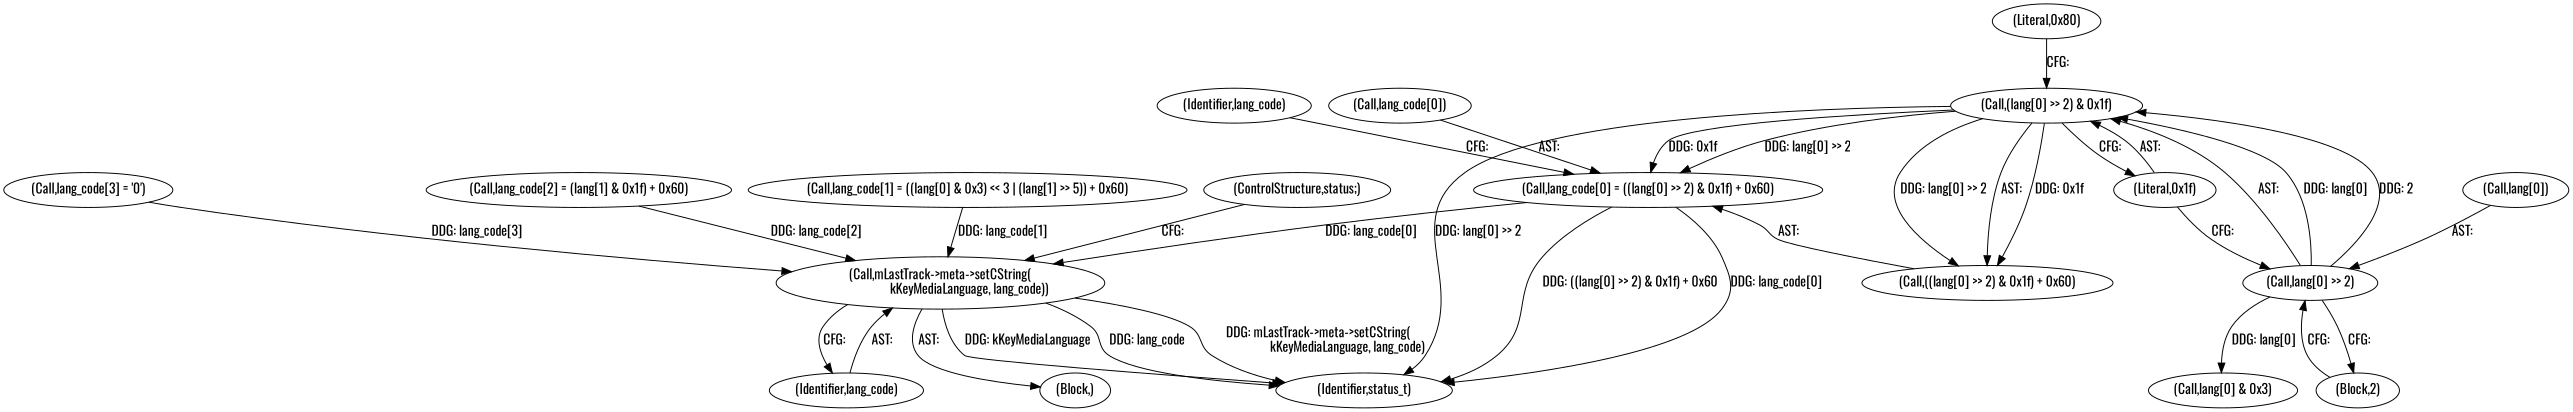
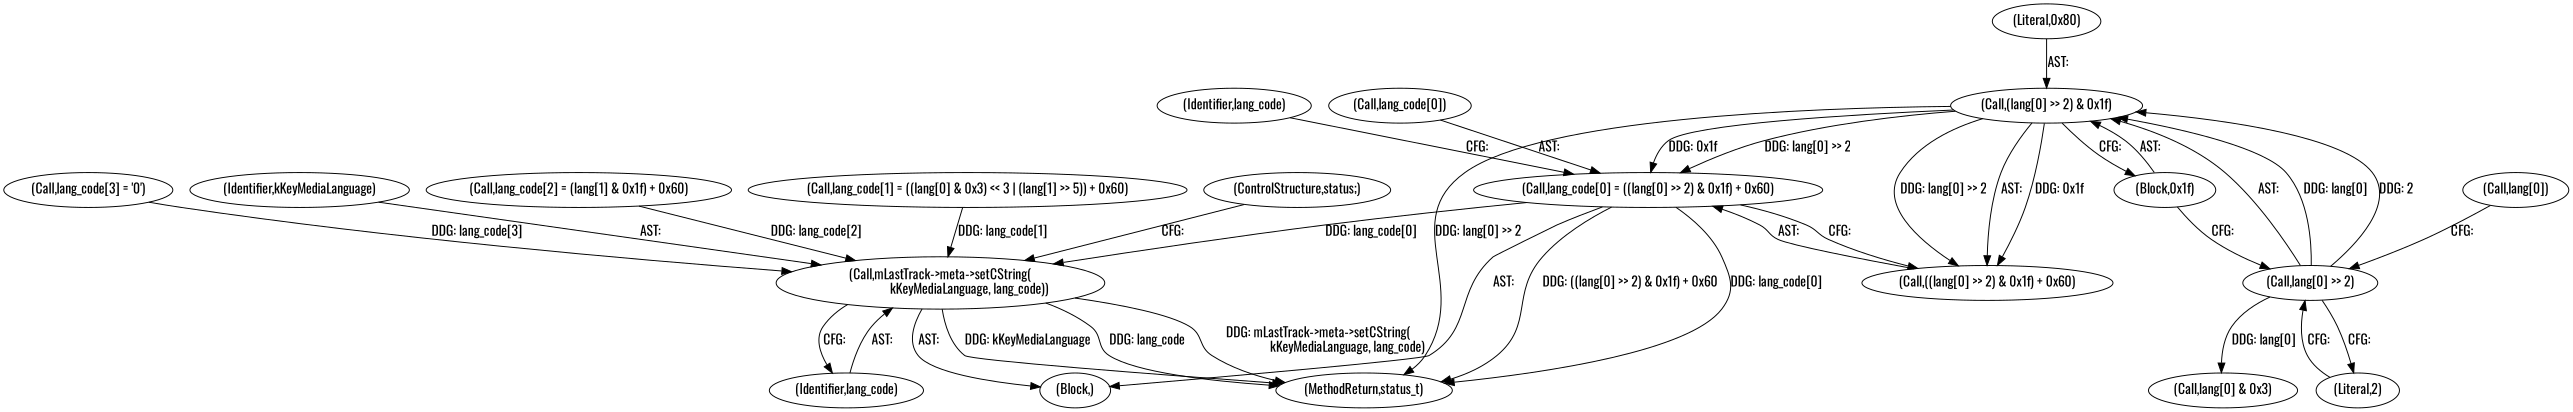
(2060, 63) -> (2060, 63)
none -> (300, 190)
(2165, 190) -> (2165, 190)
(2464, 232) -> (2464, 232)
none -> (1824, 237)
none -> (1394, 360)
(1364, 390) -> (1364, 390)
(2358, 390) -> (2358, 390)
